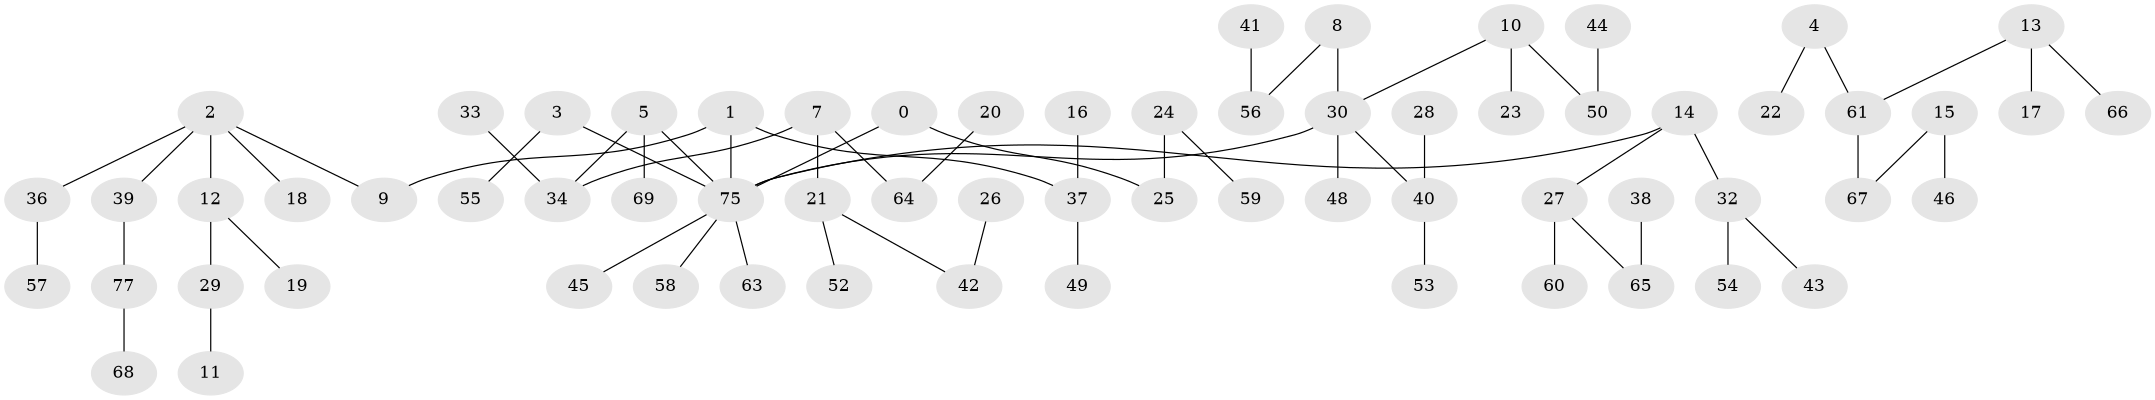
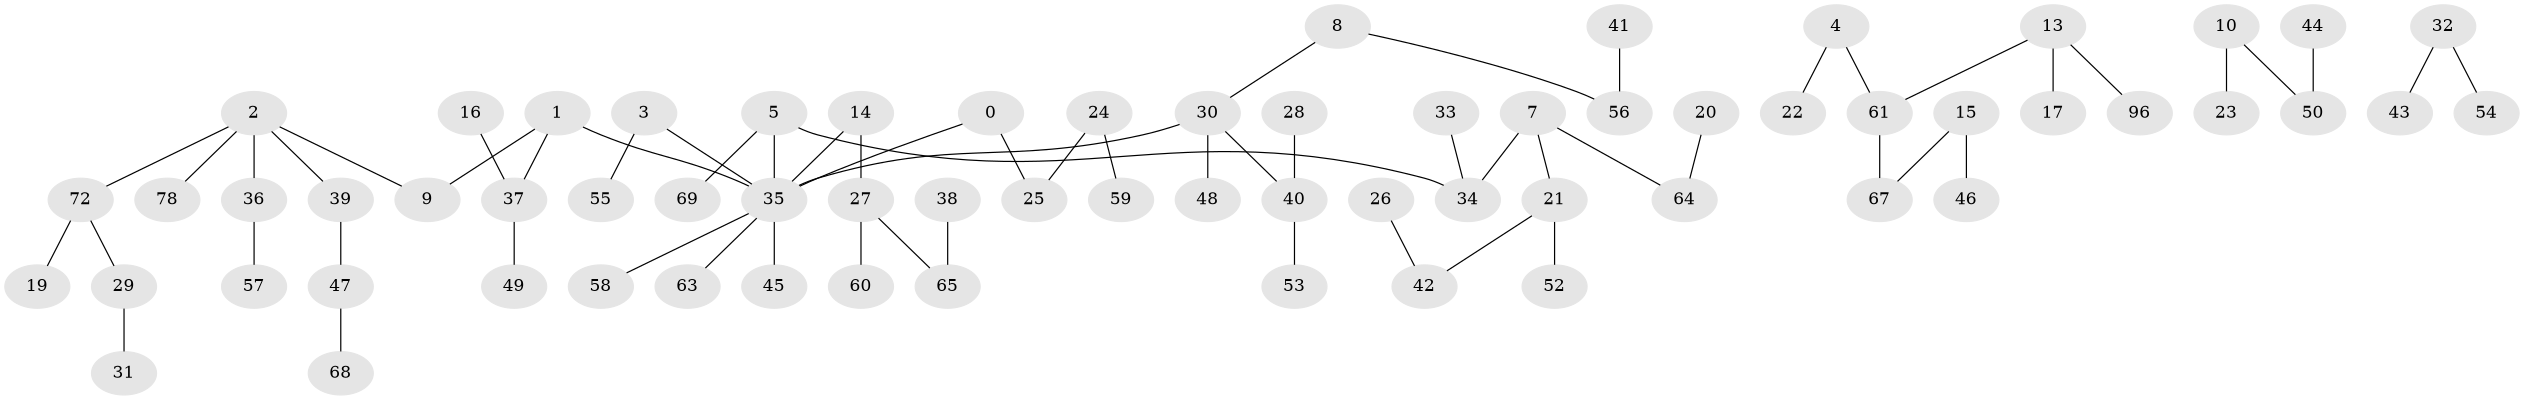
(1425, 70) -> none
(2118, 113) -> (2140, 113)
(1706, 157) -> none
(211, 200) -> (81, 200)
(297, 200) -> (167, 200)
(731, 200) -> (774, 200)
(124, 287) -> (341, 287)
(211, 373) -> (124, 373)
